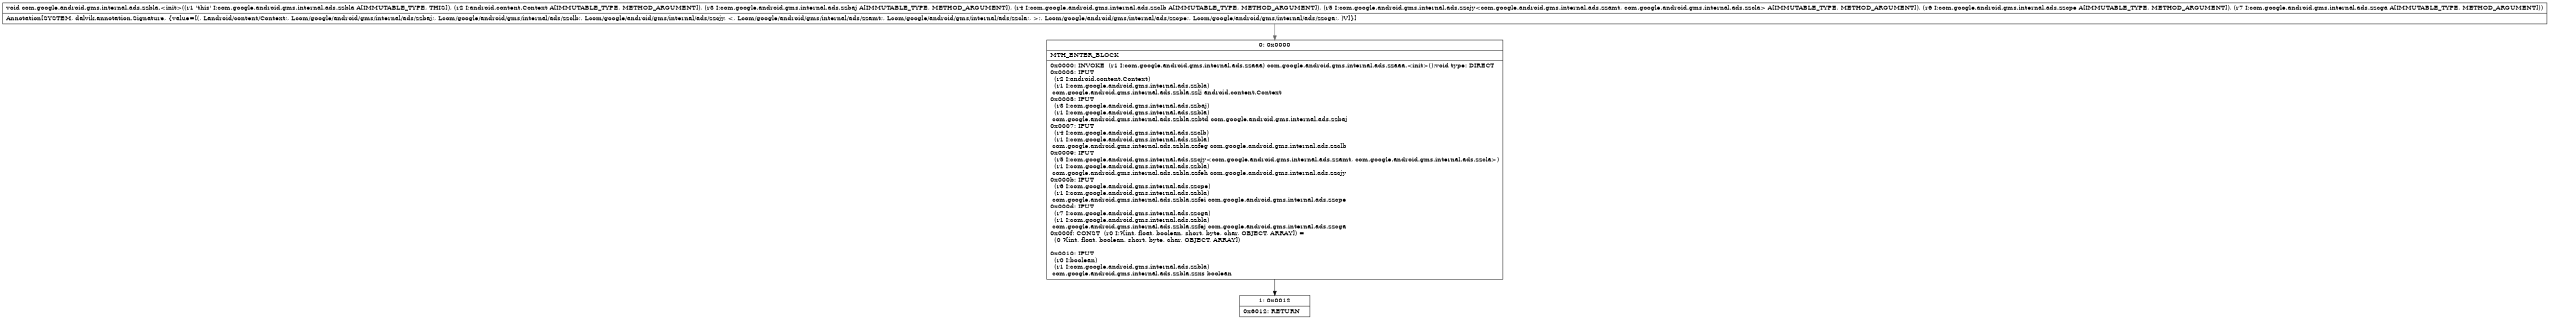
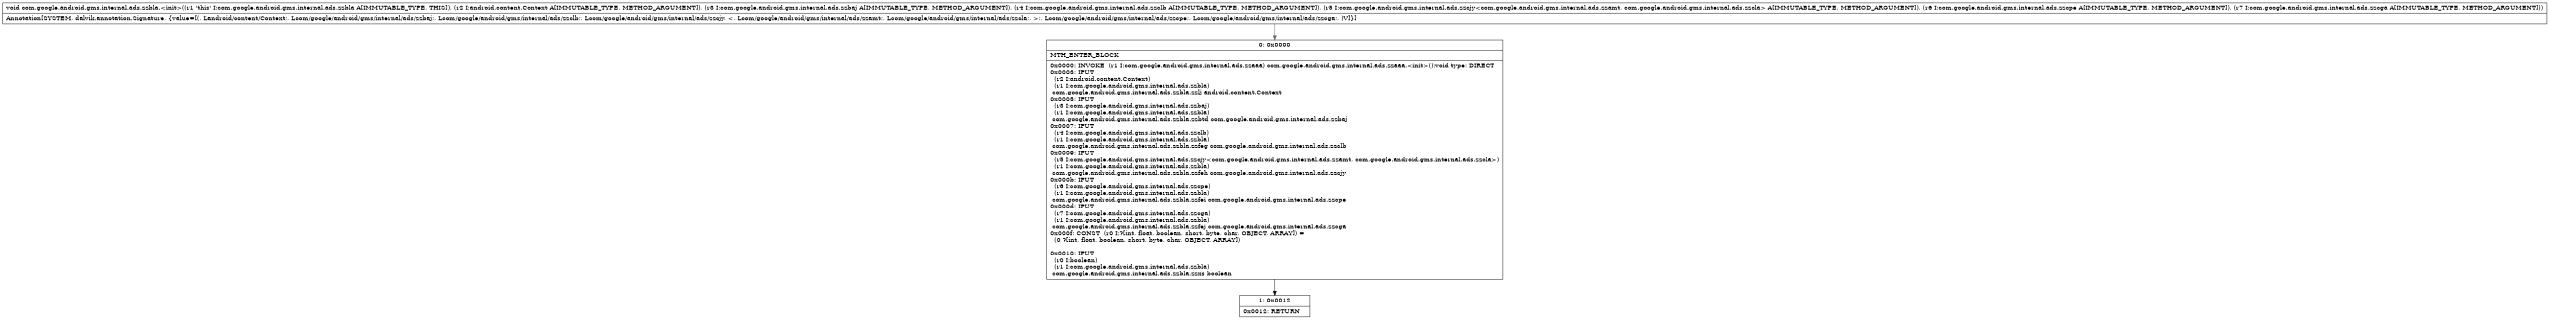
(1275, 311) -> (1275, 311)
